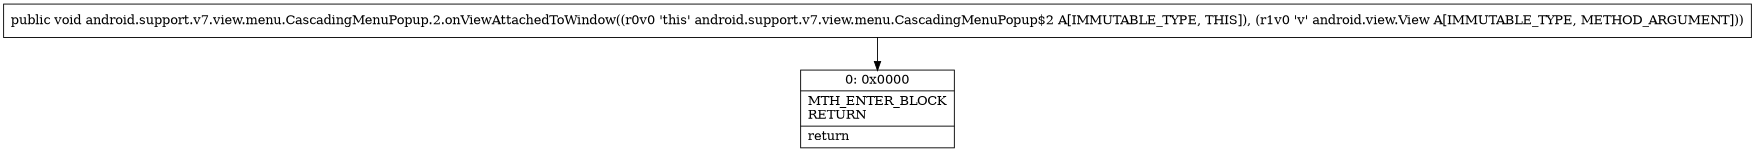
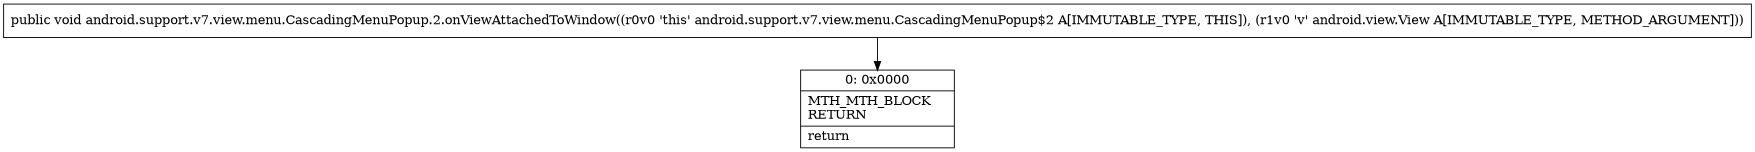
(877, 101) -> (869, 101)
